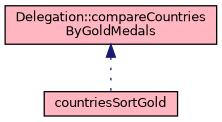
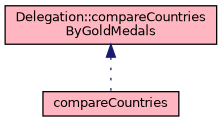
(111, 104) -> (111, 104)
